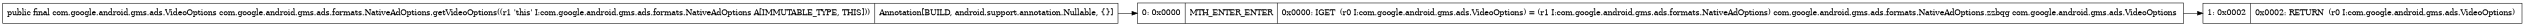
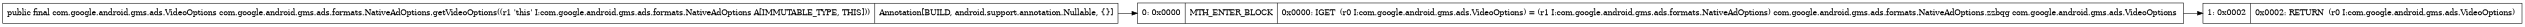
(1231, 13) -> (1231, 13)
